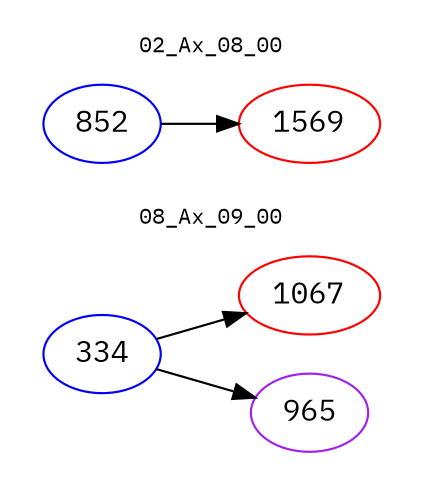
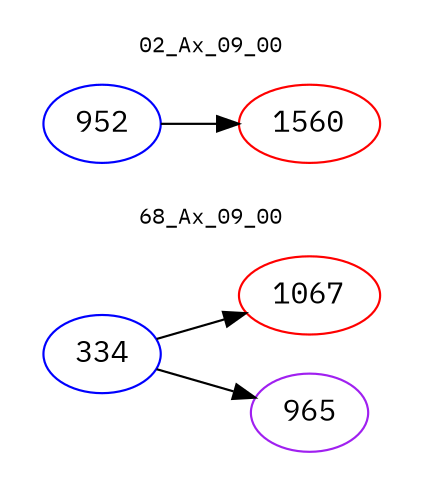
(212, 47) -> (212, 47)
(102, 124) -> (102, 124)
(310, 124) -> (310, 124)
(212, 218) -> (212, 218)
